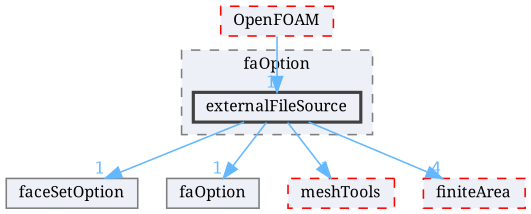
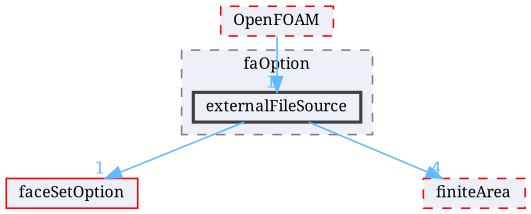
(72, 193) -> (72, 193)
(213, 193) -> none
(341, 193) -> none
